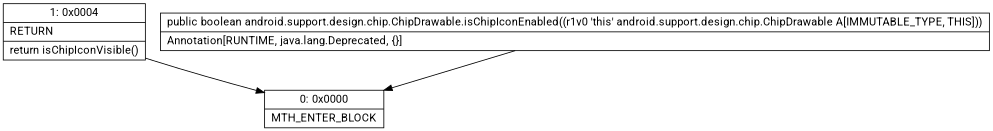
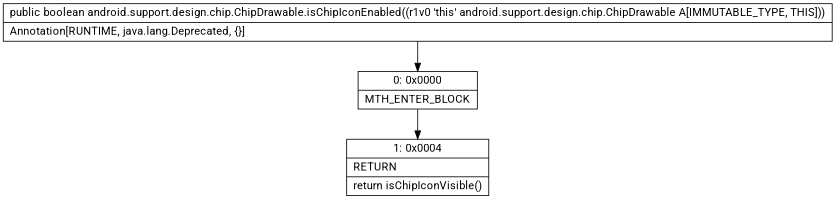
(201, 75) -> (418, 120)
